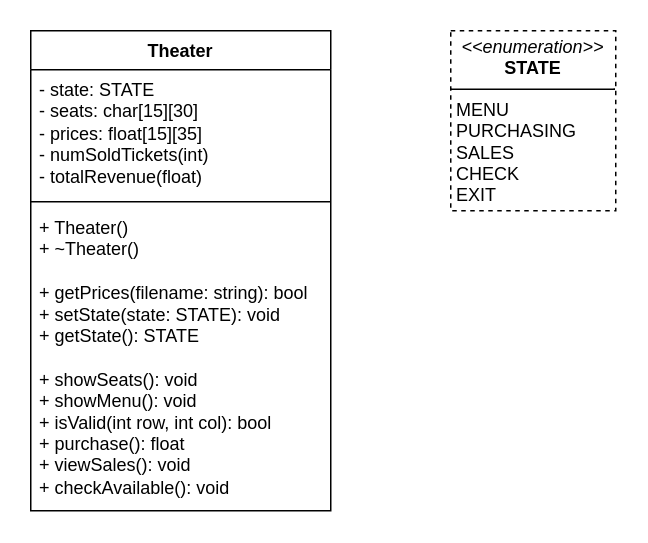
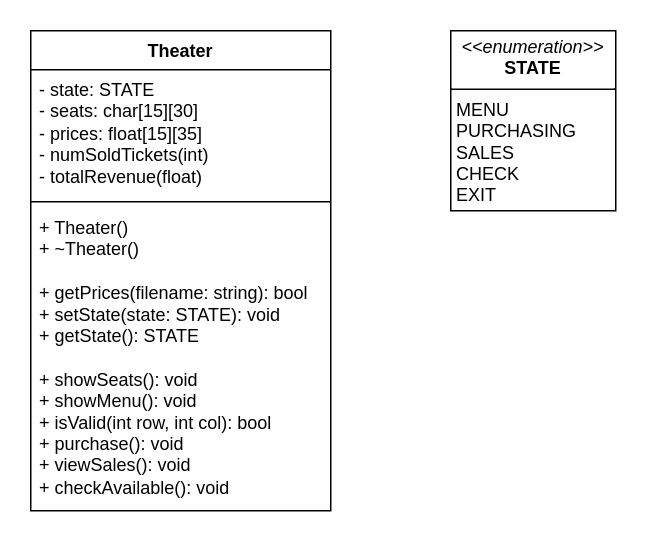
(533, 121) -> (533, 121)
(182, 348) -> (182, 348)
